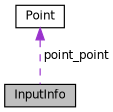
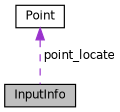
(74, 56) -> (78, 56)
